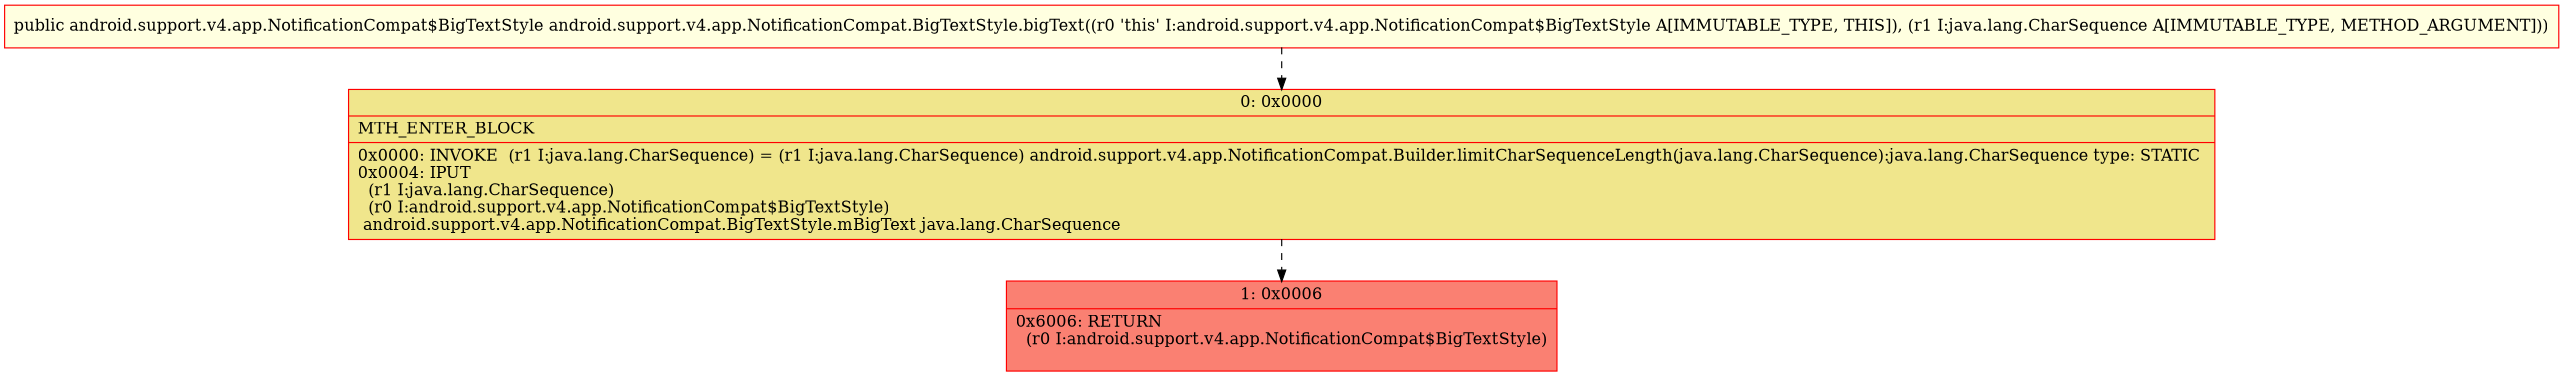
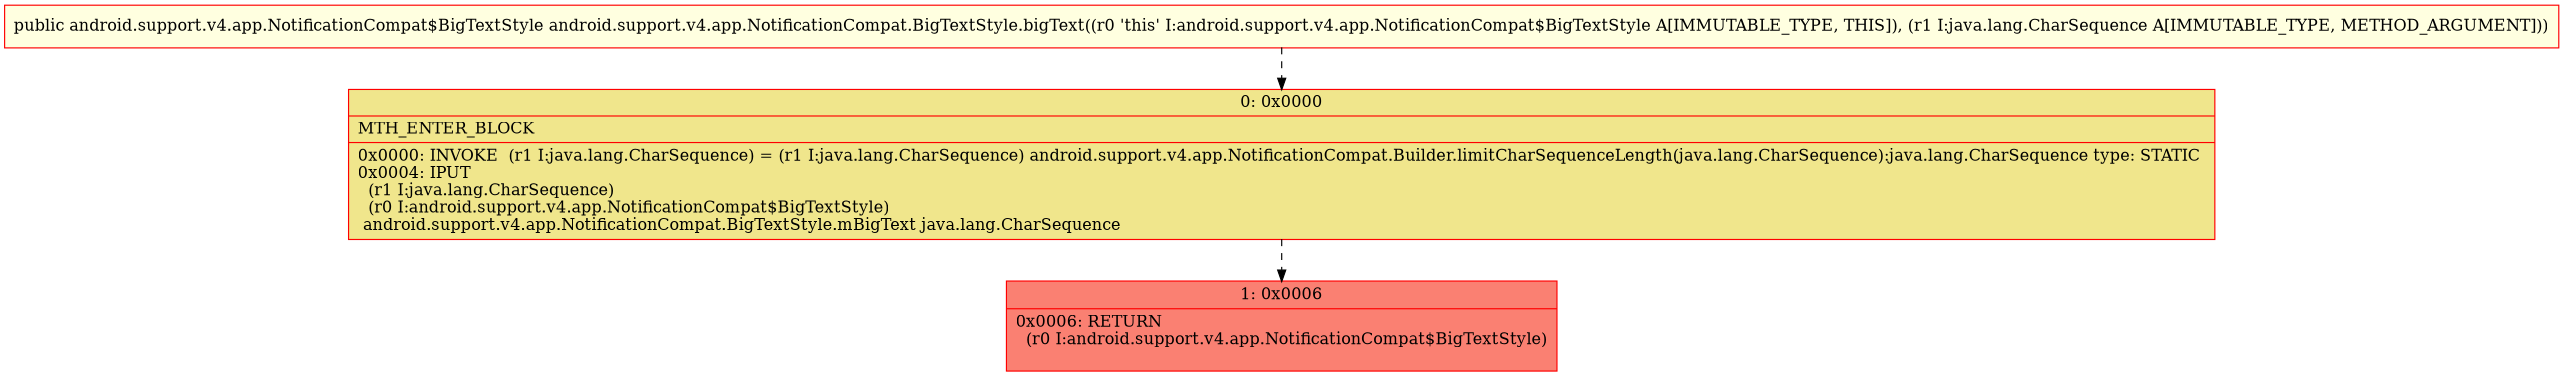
(1094, 322) -> (1094, 322)
